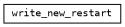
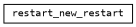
(62, 14) -> (68, 14)
